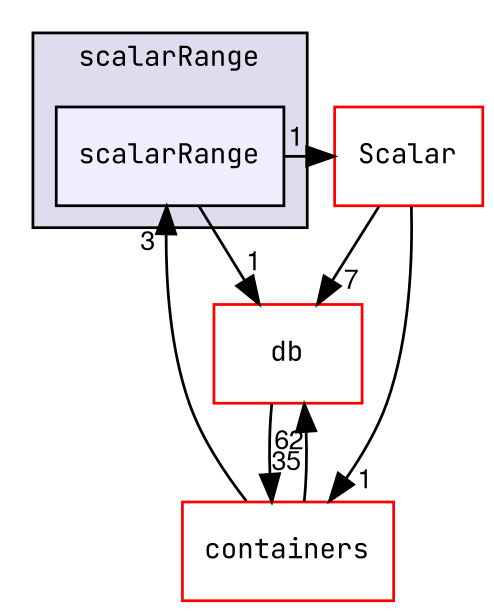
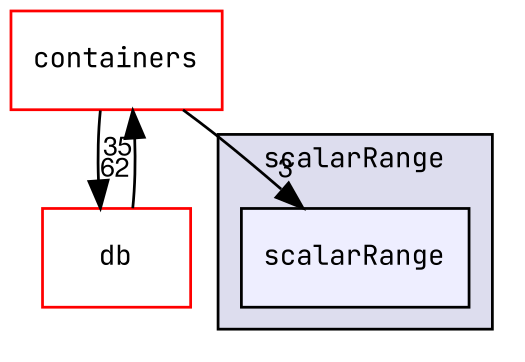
(409, 156) -> none
(223, 245) -> none
